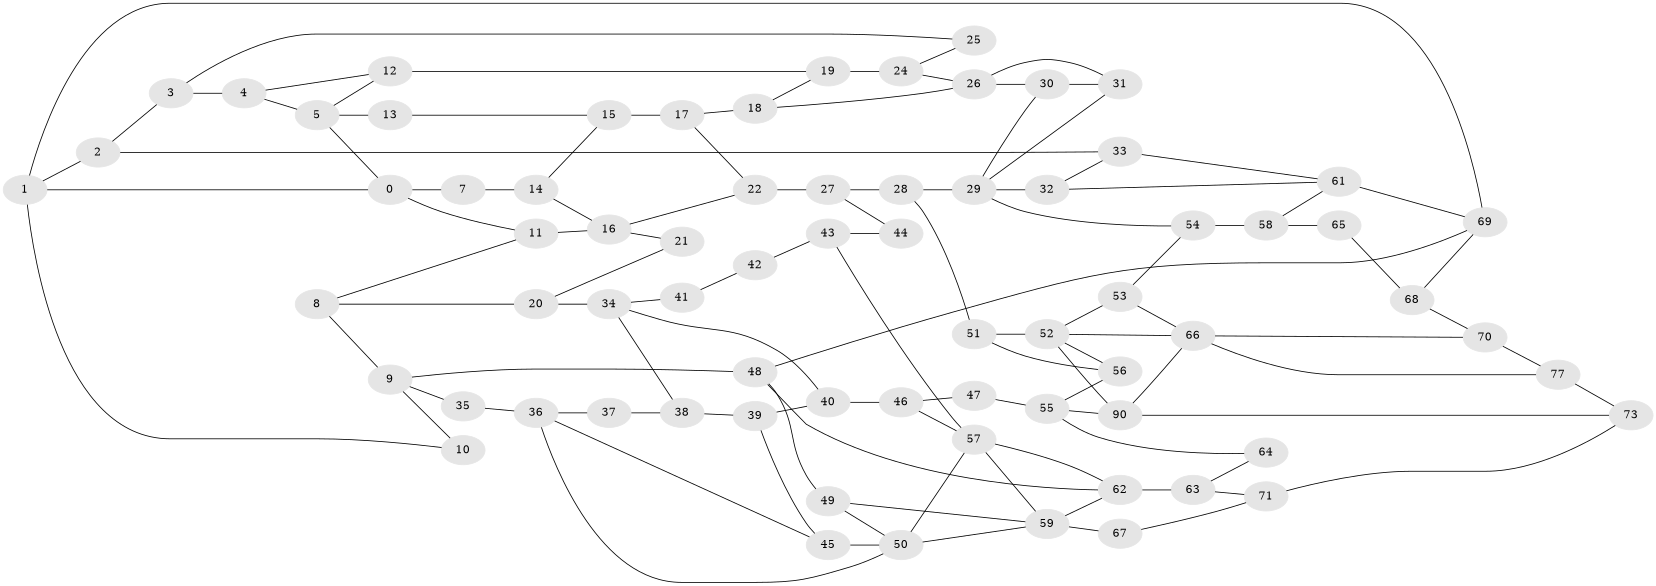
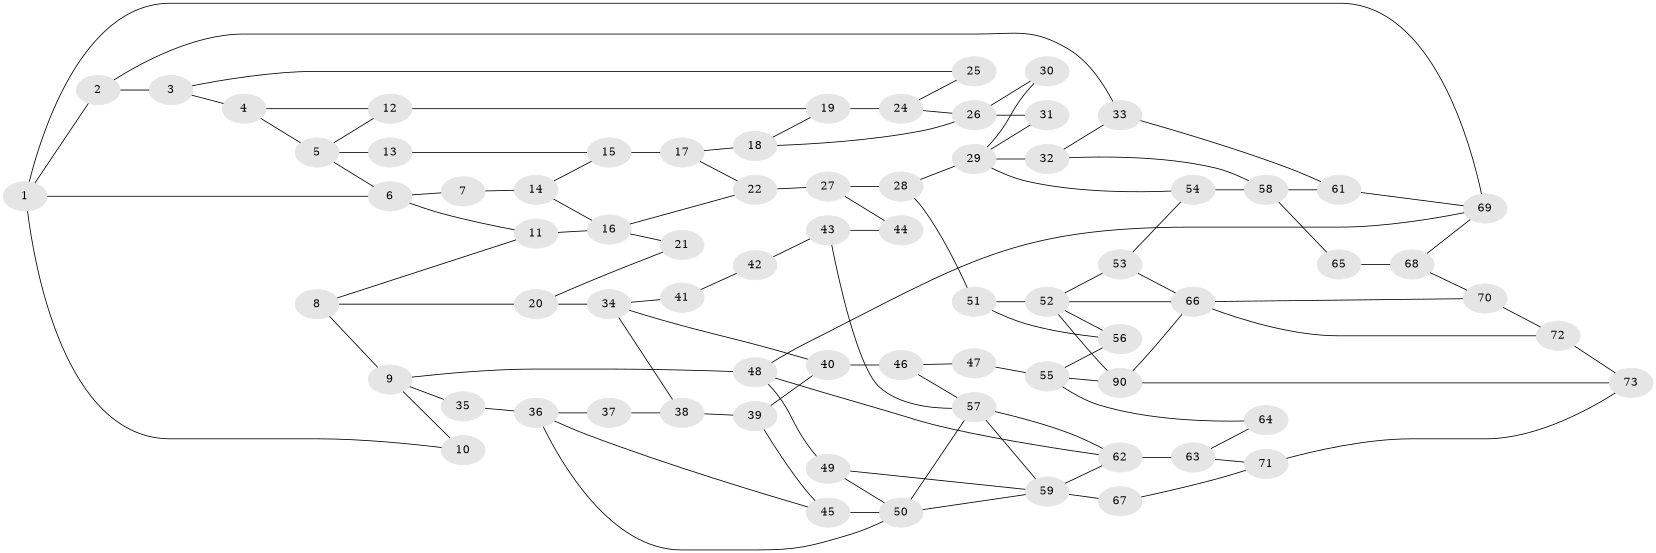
(1084, 84) -> none
(1193, 186) -> (1160, 160)
(390, 190) -> (390, 196)
(1558, 375) -> (1558, 336)
